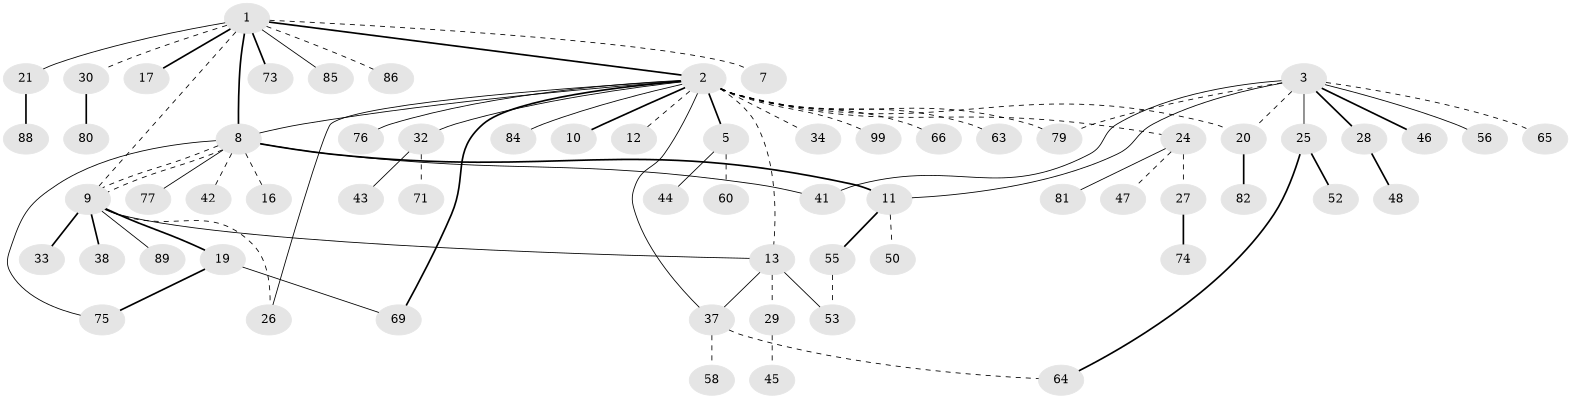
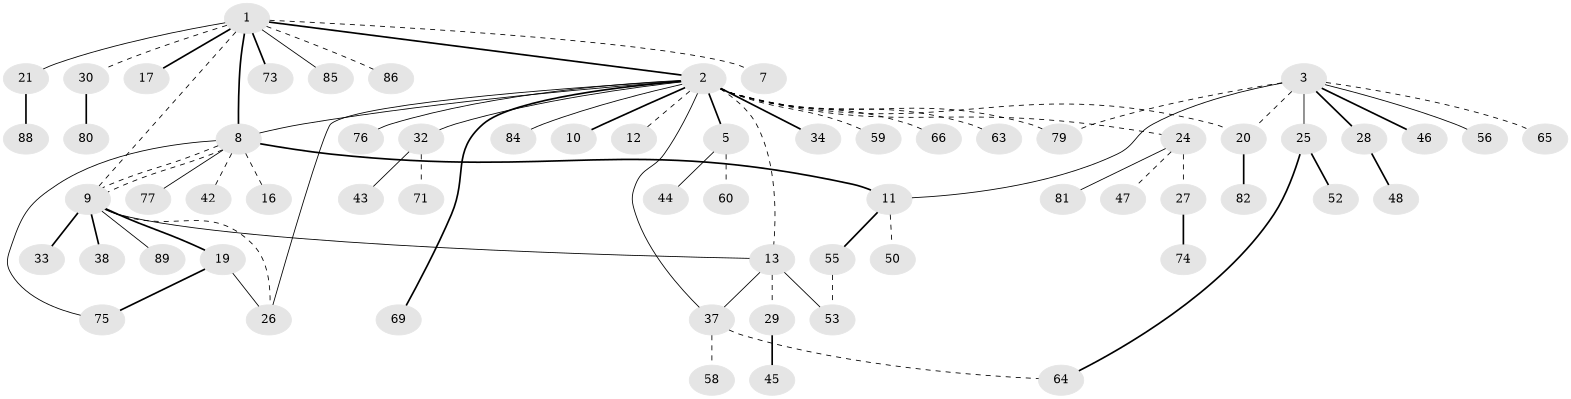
(761, 109) -> (761, 109)
(879, 139) -> (879, 139)
(822, 199) -> none
(311, 290) -> (246, 290)
(772, 350) -> (772, 350)
